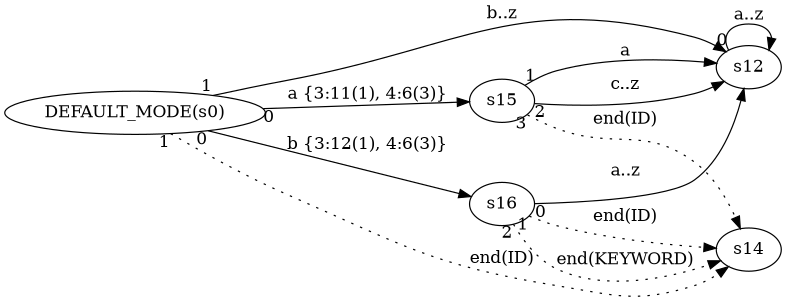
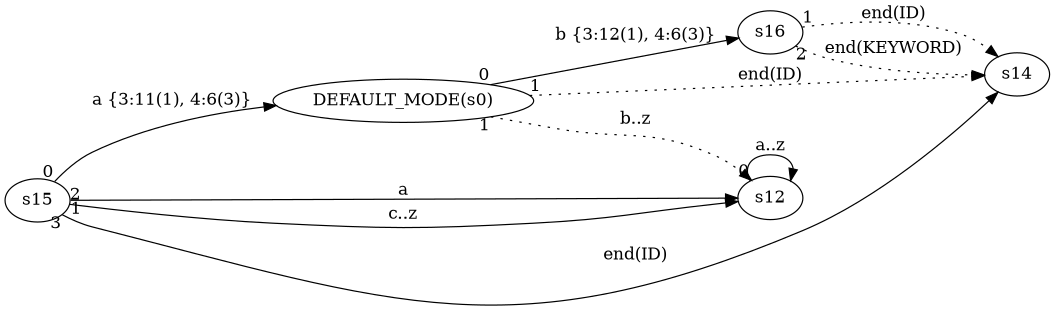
(463, 36) -> (620, 135)
(360, 105) -> (153, 129)
(646, 141) -> (546, 302)
(662, 192) -> none
